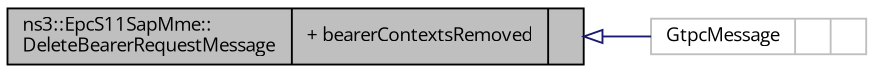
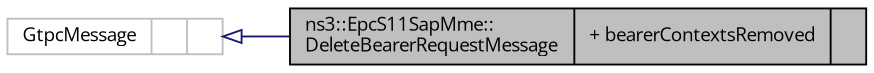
(627, 36) -> (266, 36)
